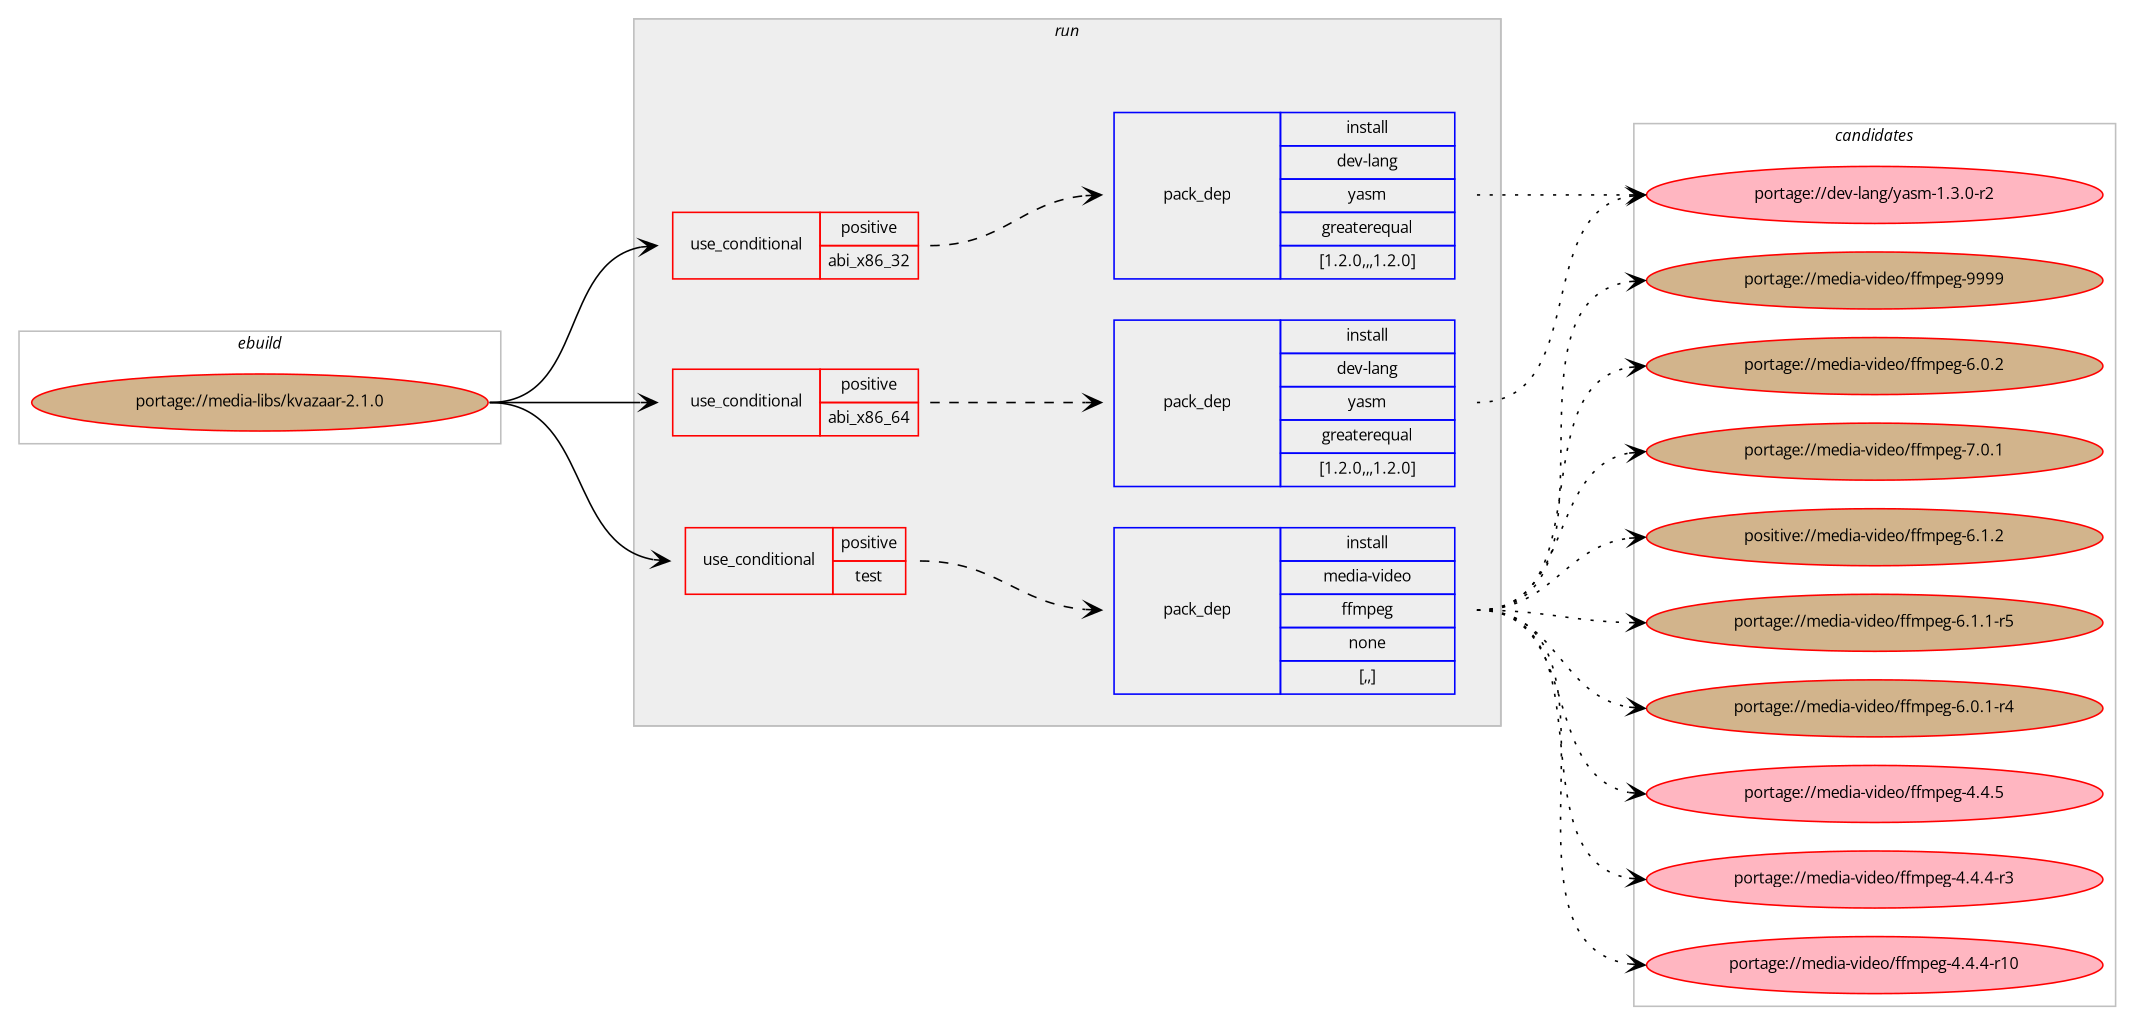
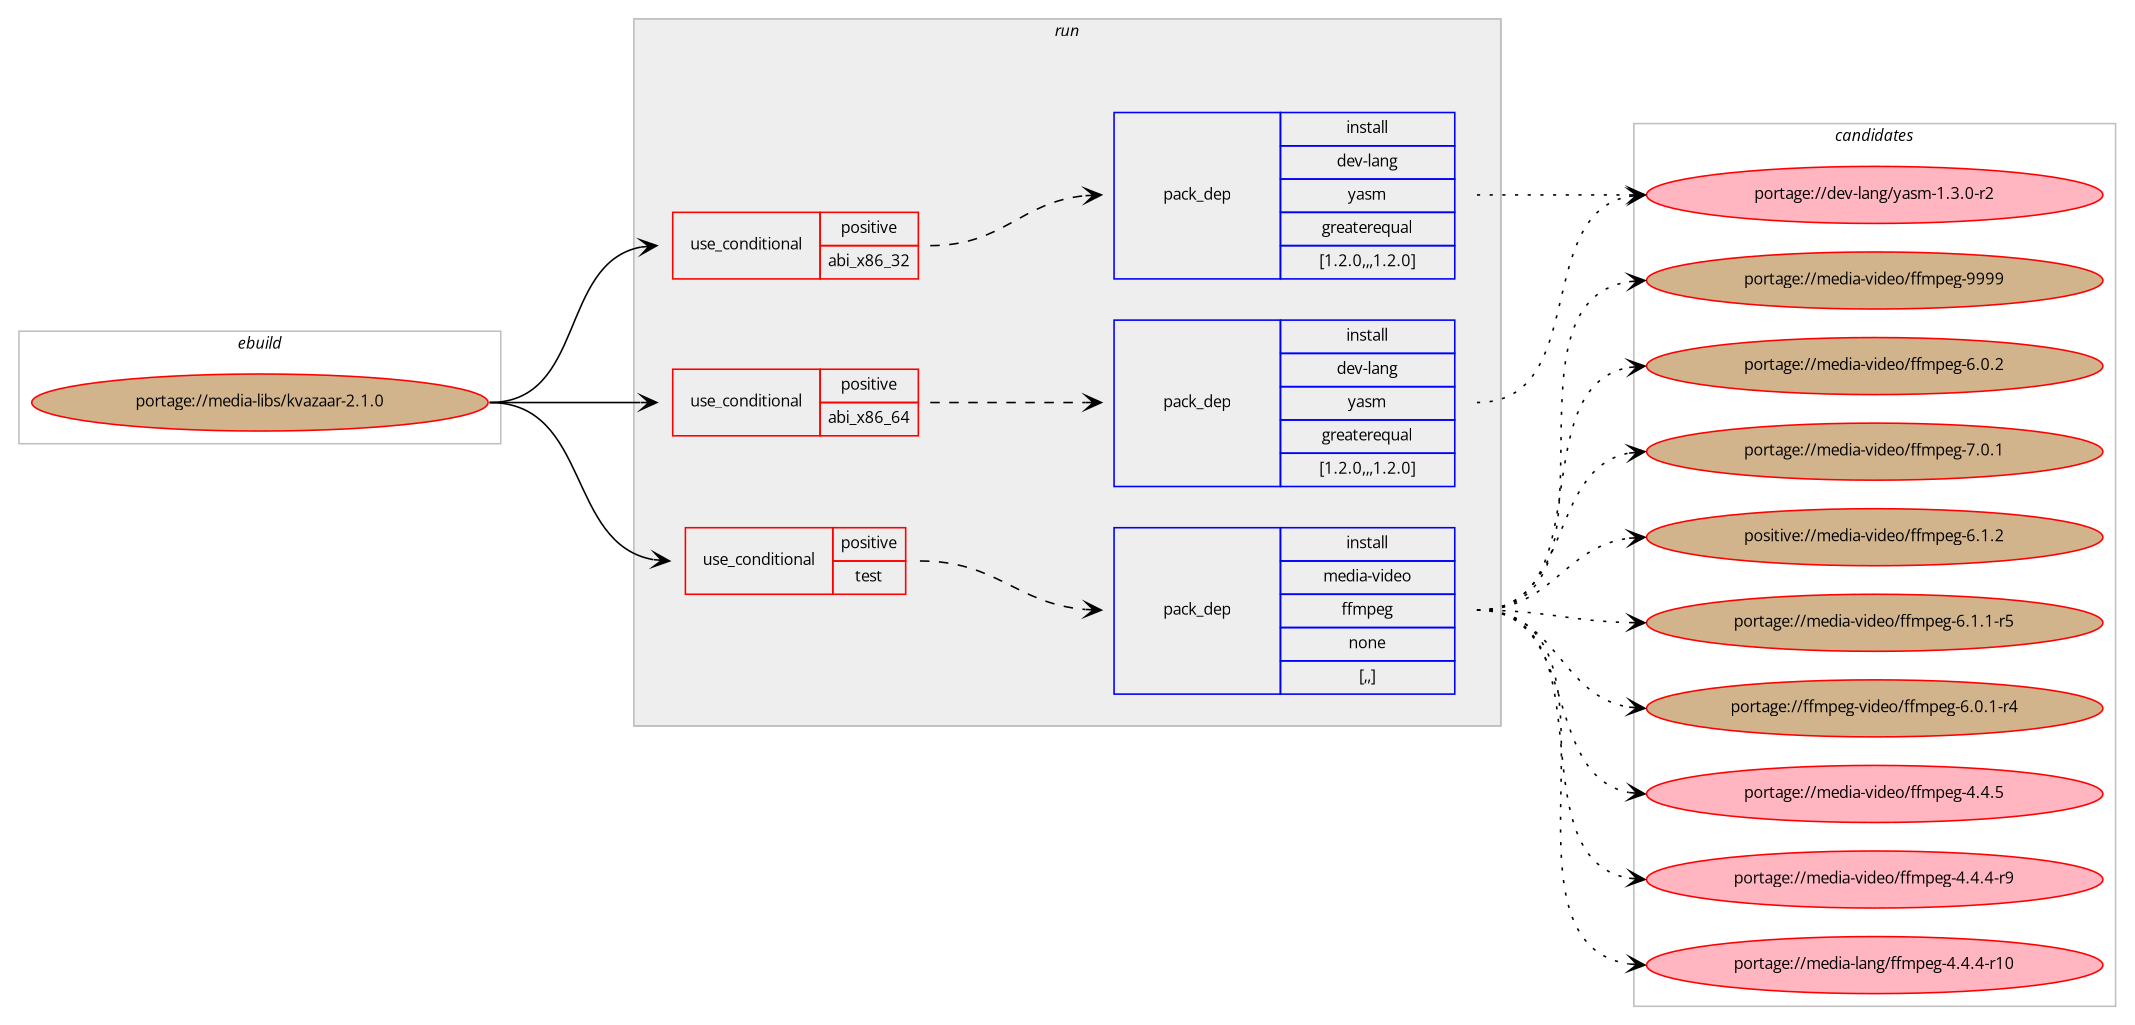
(1875, 708) -> (1875, 708)
(1875, 880) -> (1875, 880)
(1875, 965) -> (1875, 965)
